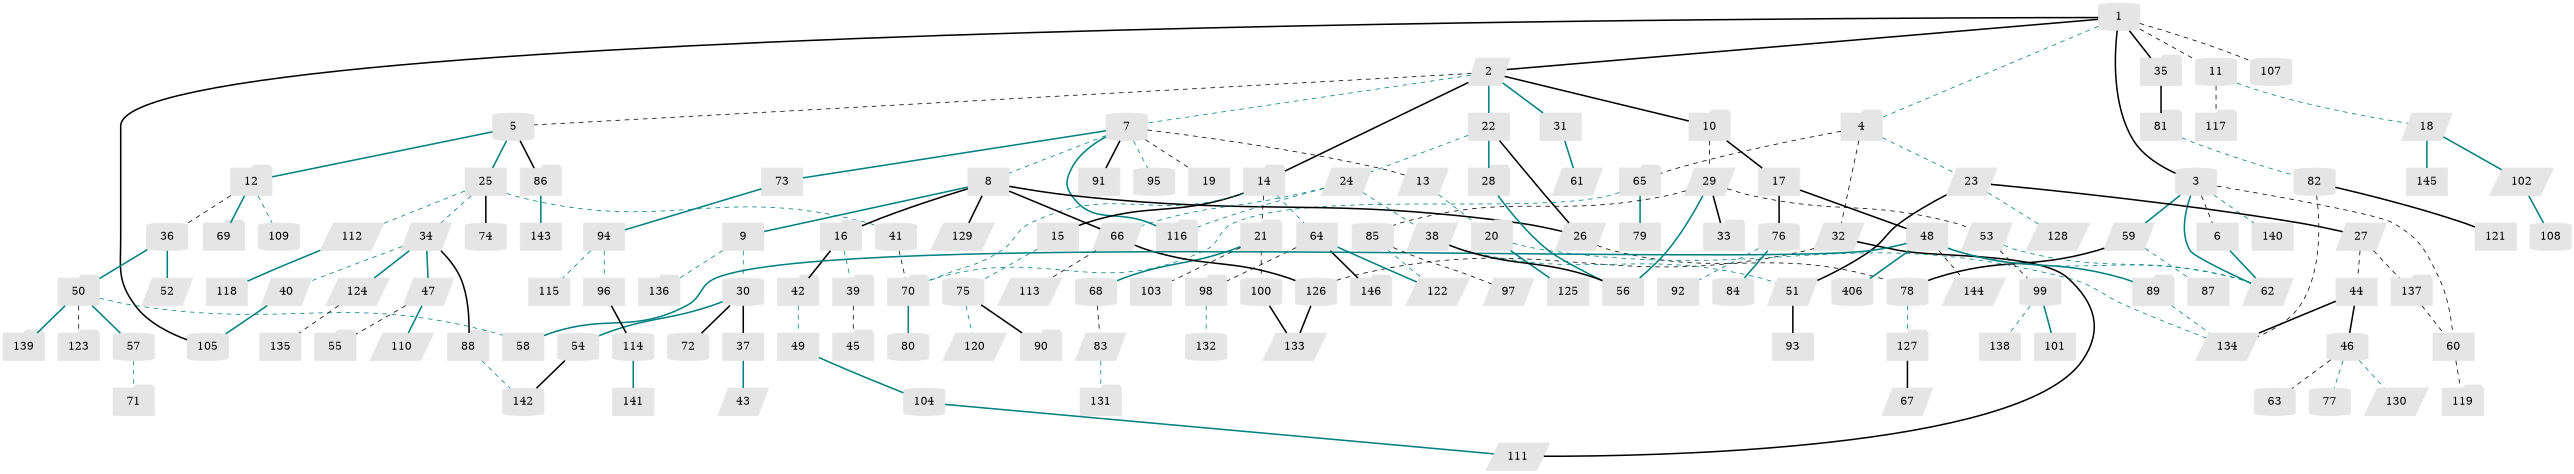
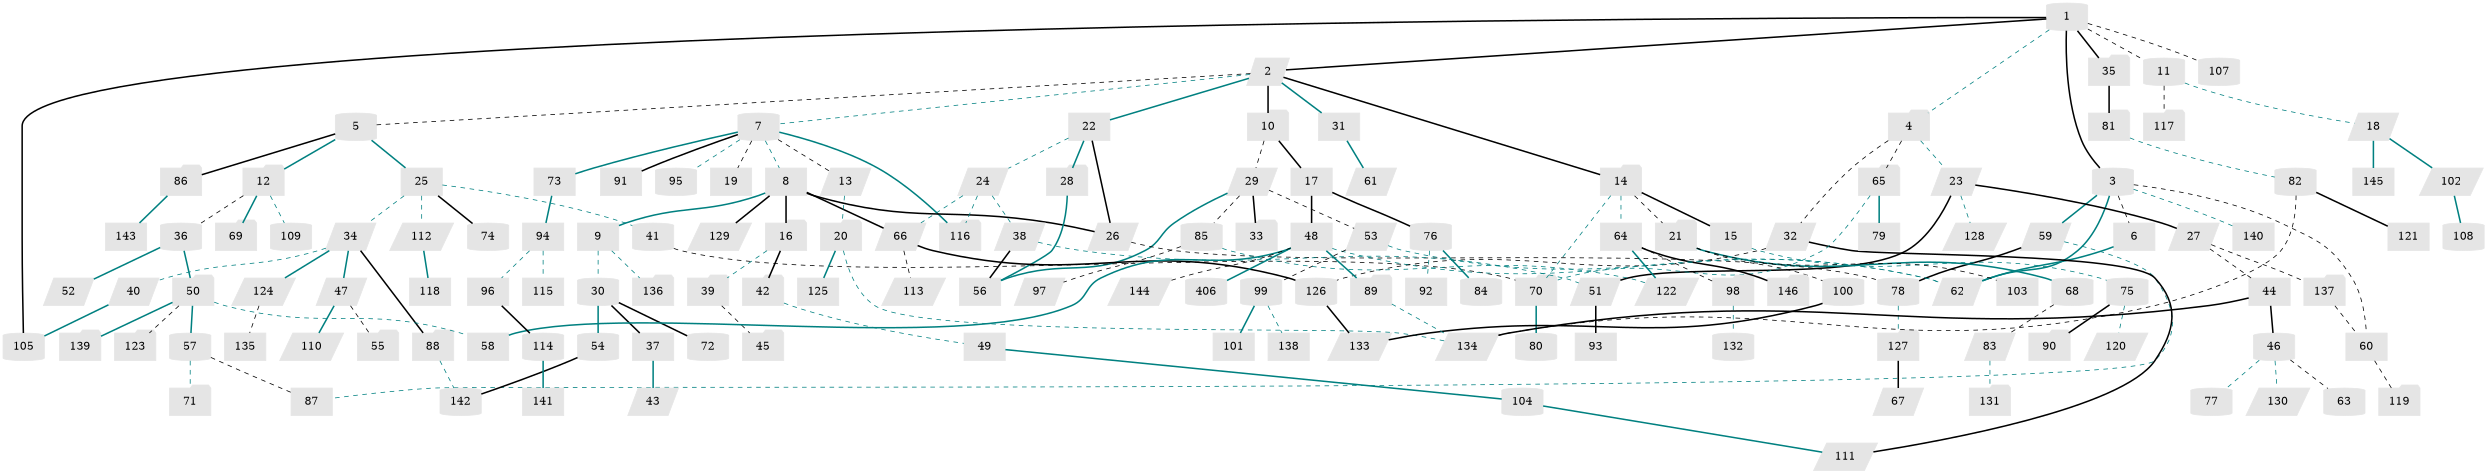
none -> (251, 375)
